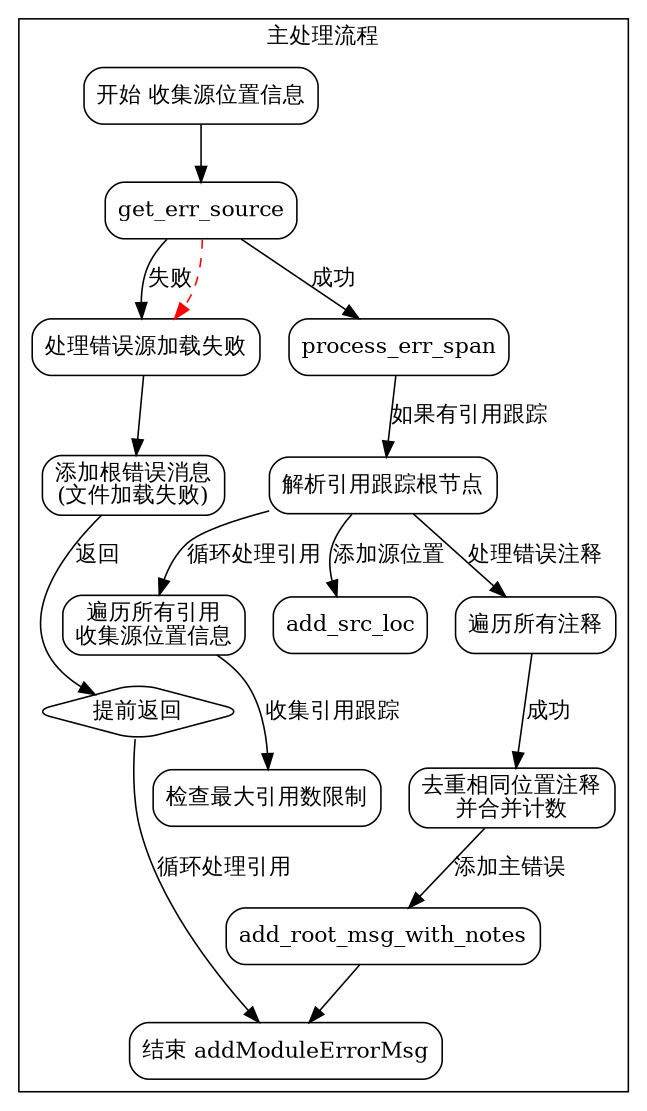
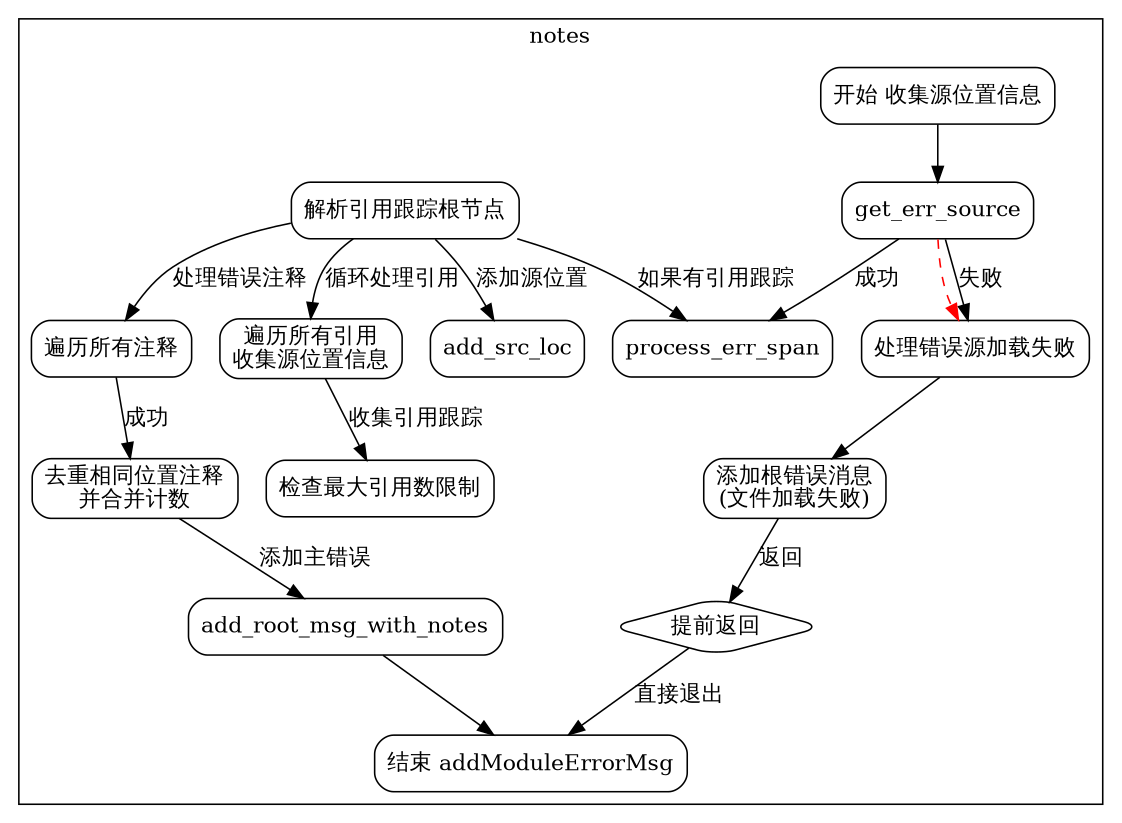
(324, 37) -> (561, 37)
(392, 409) -> (598, 268)
(225, 868) -> (680, 695)
